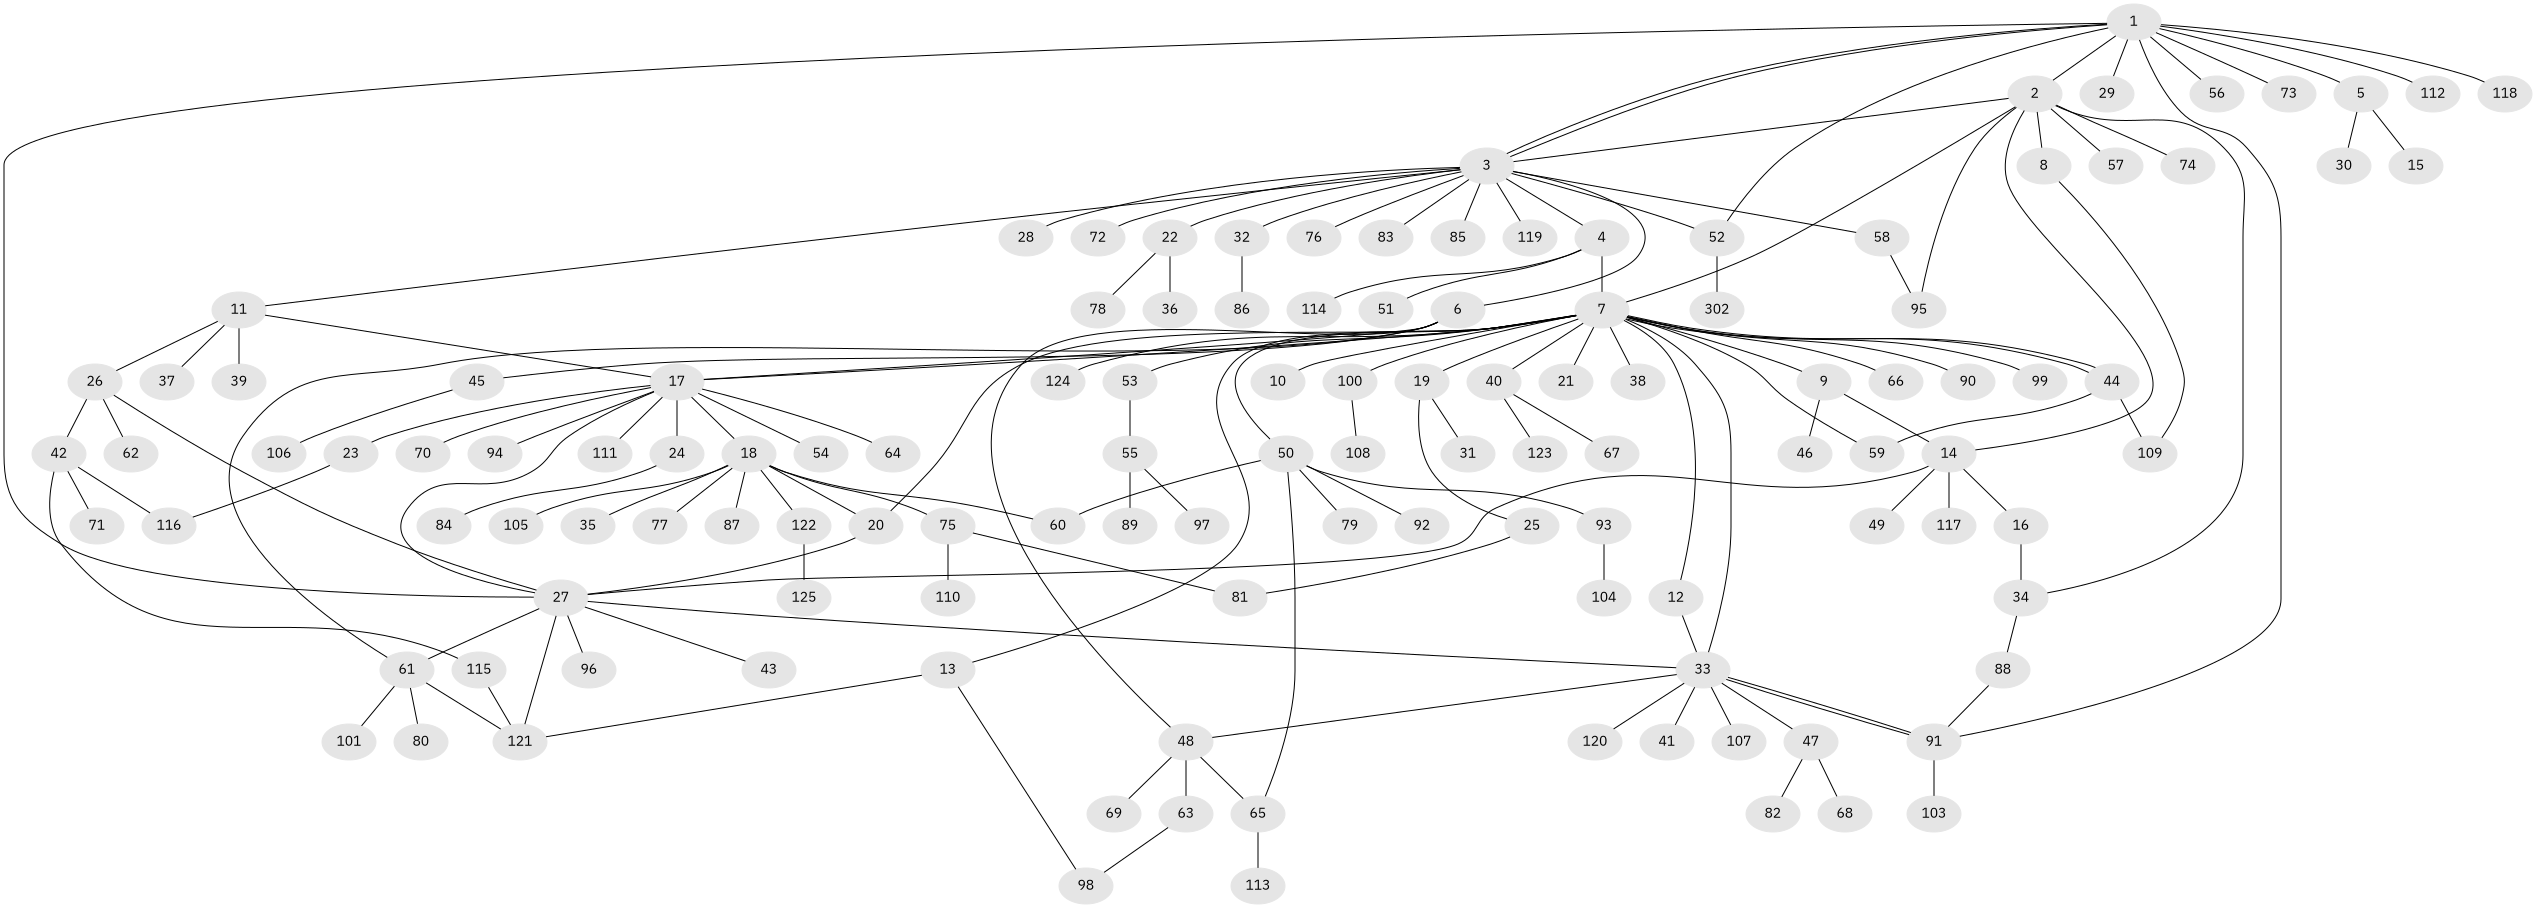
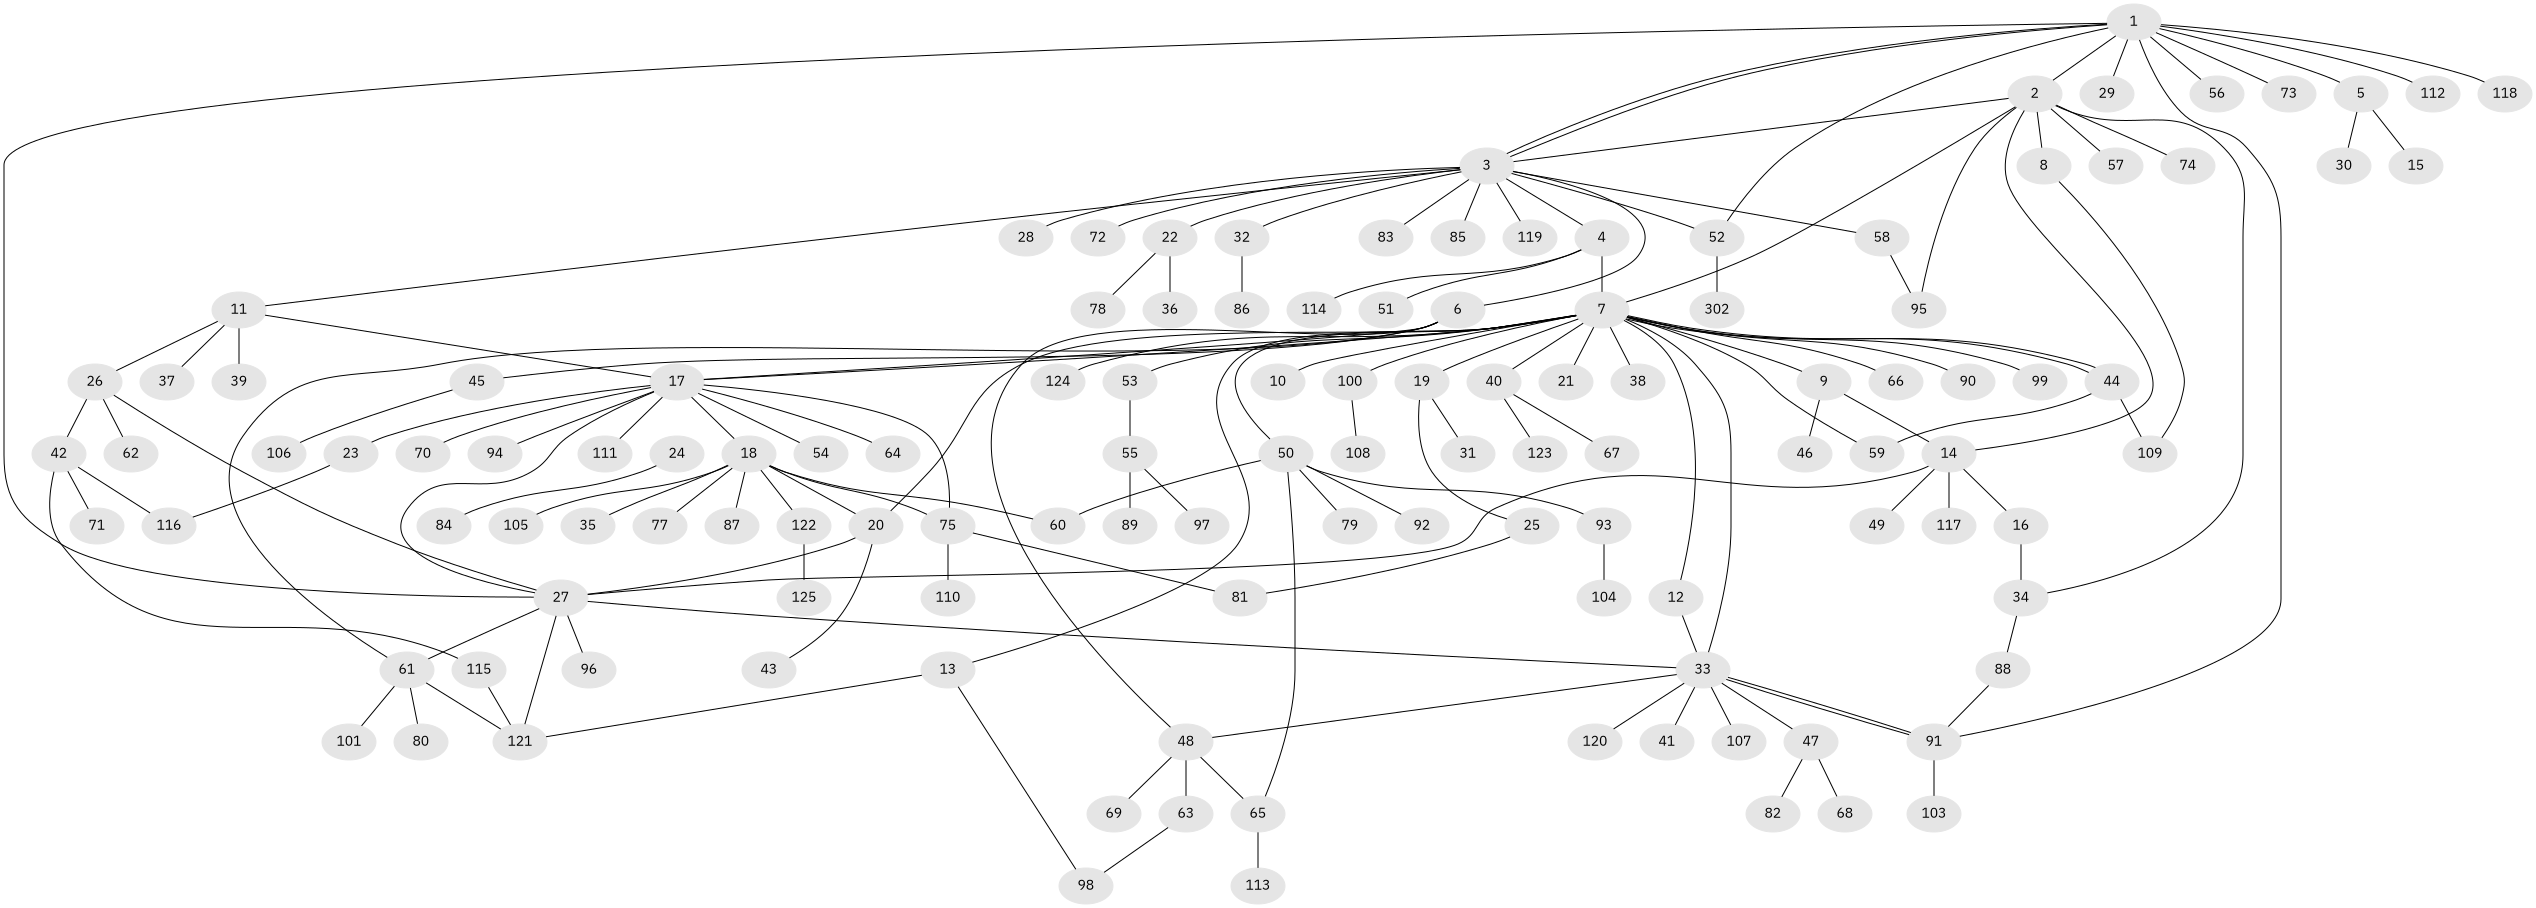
(1314, 238) -> none
(677, 418) -> (857, 407)
(665, 634) -> (844, 611)
